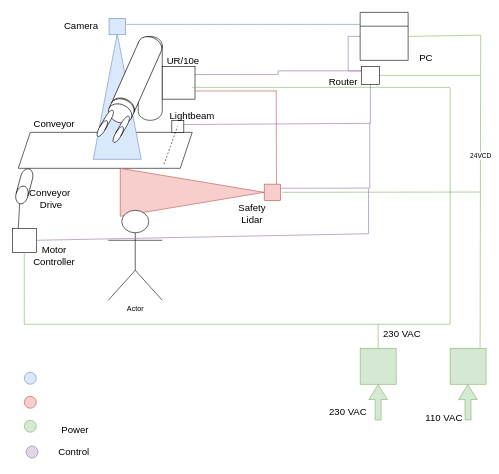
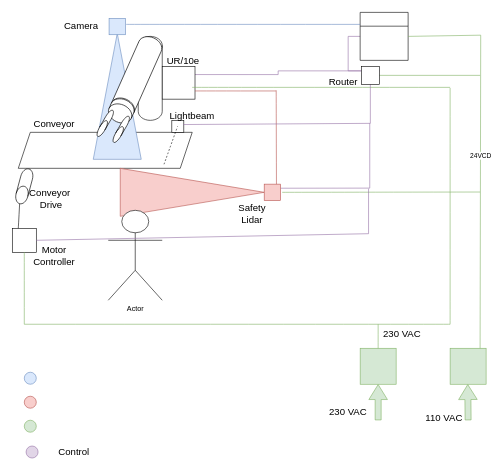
(426, 57) -> none
(75, 429) -> none
